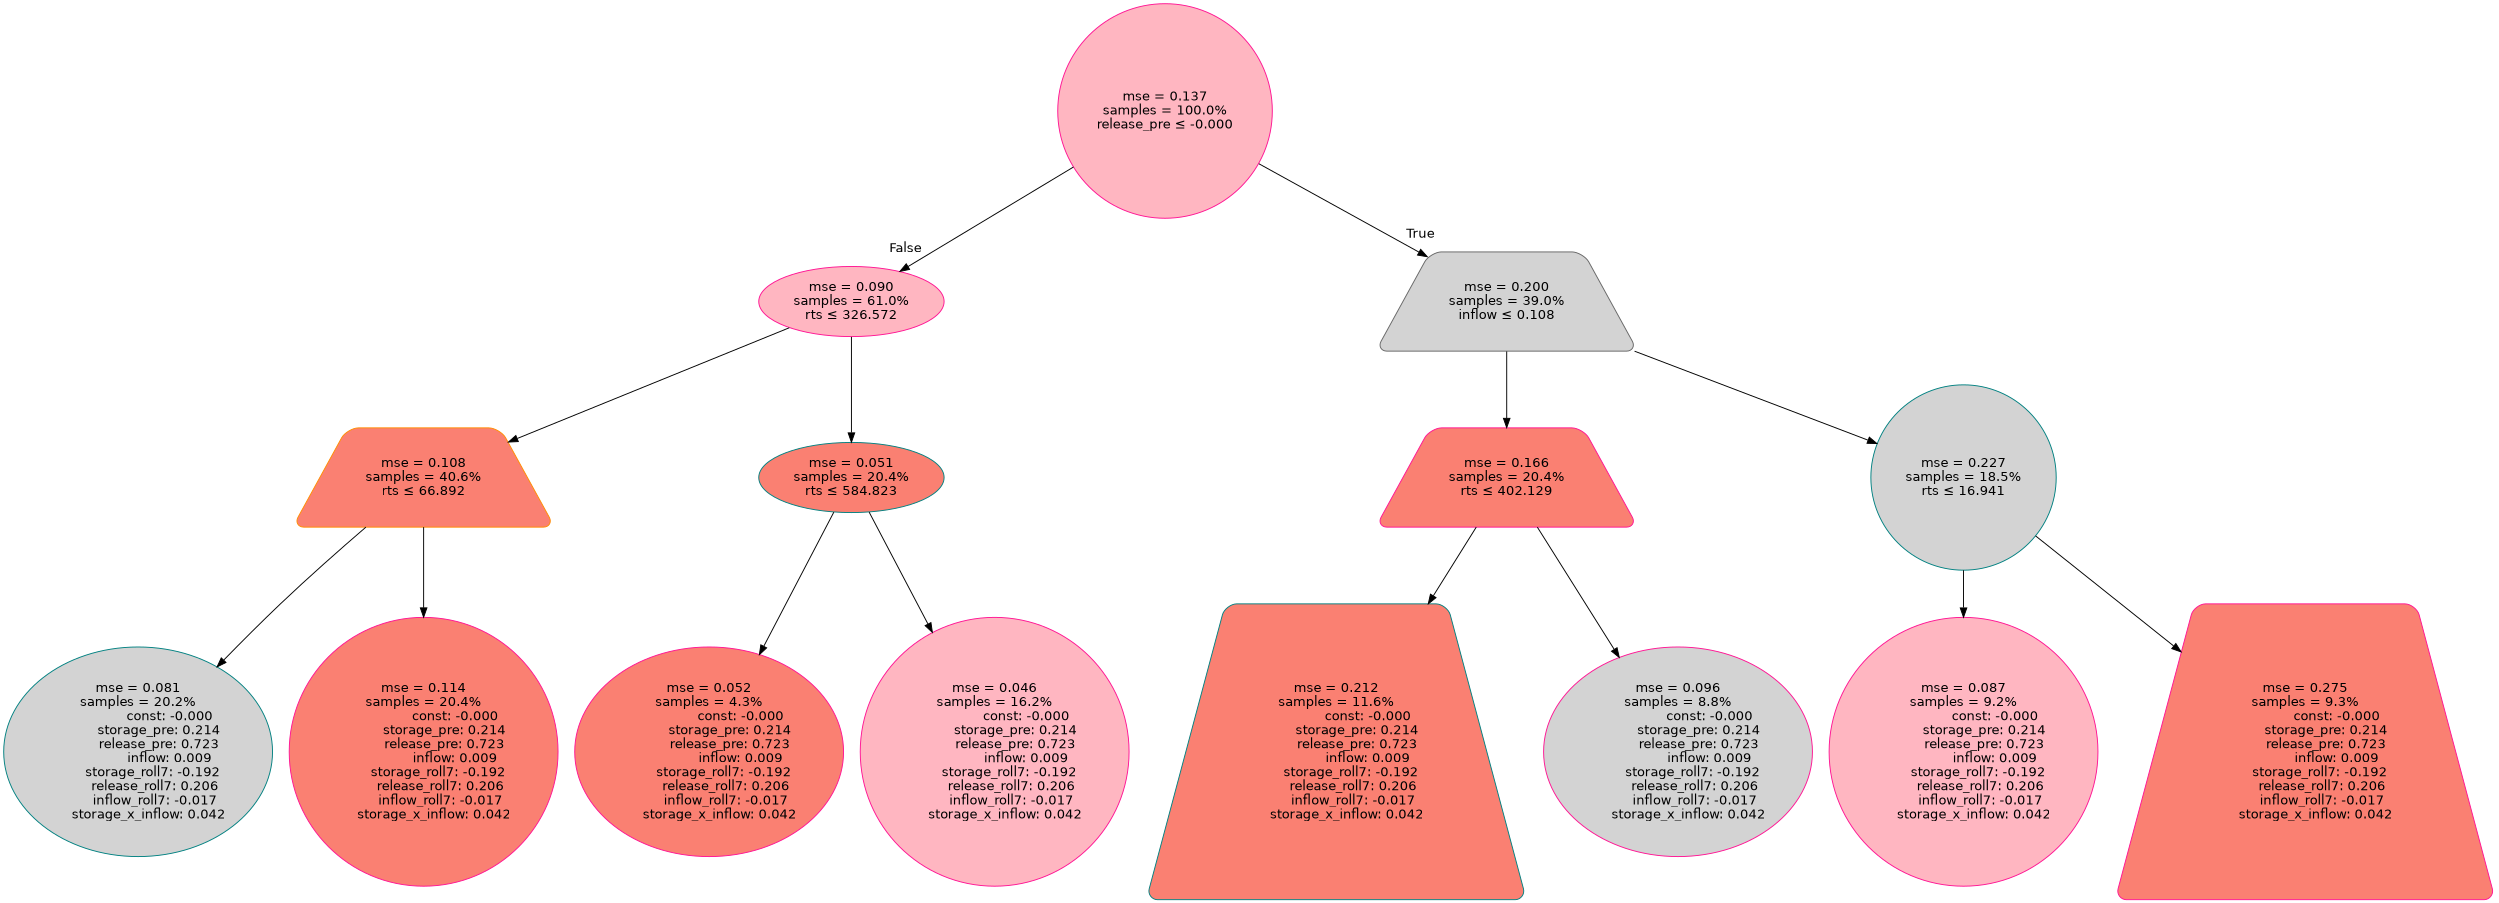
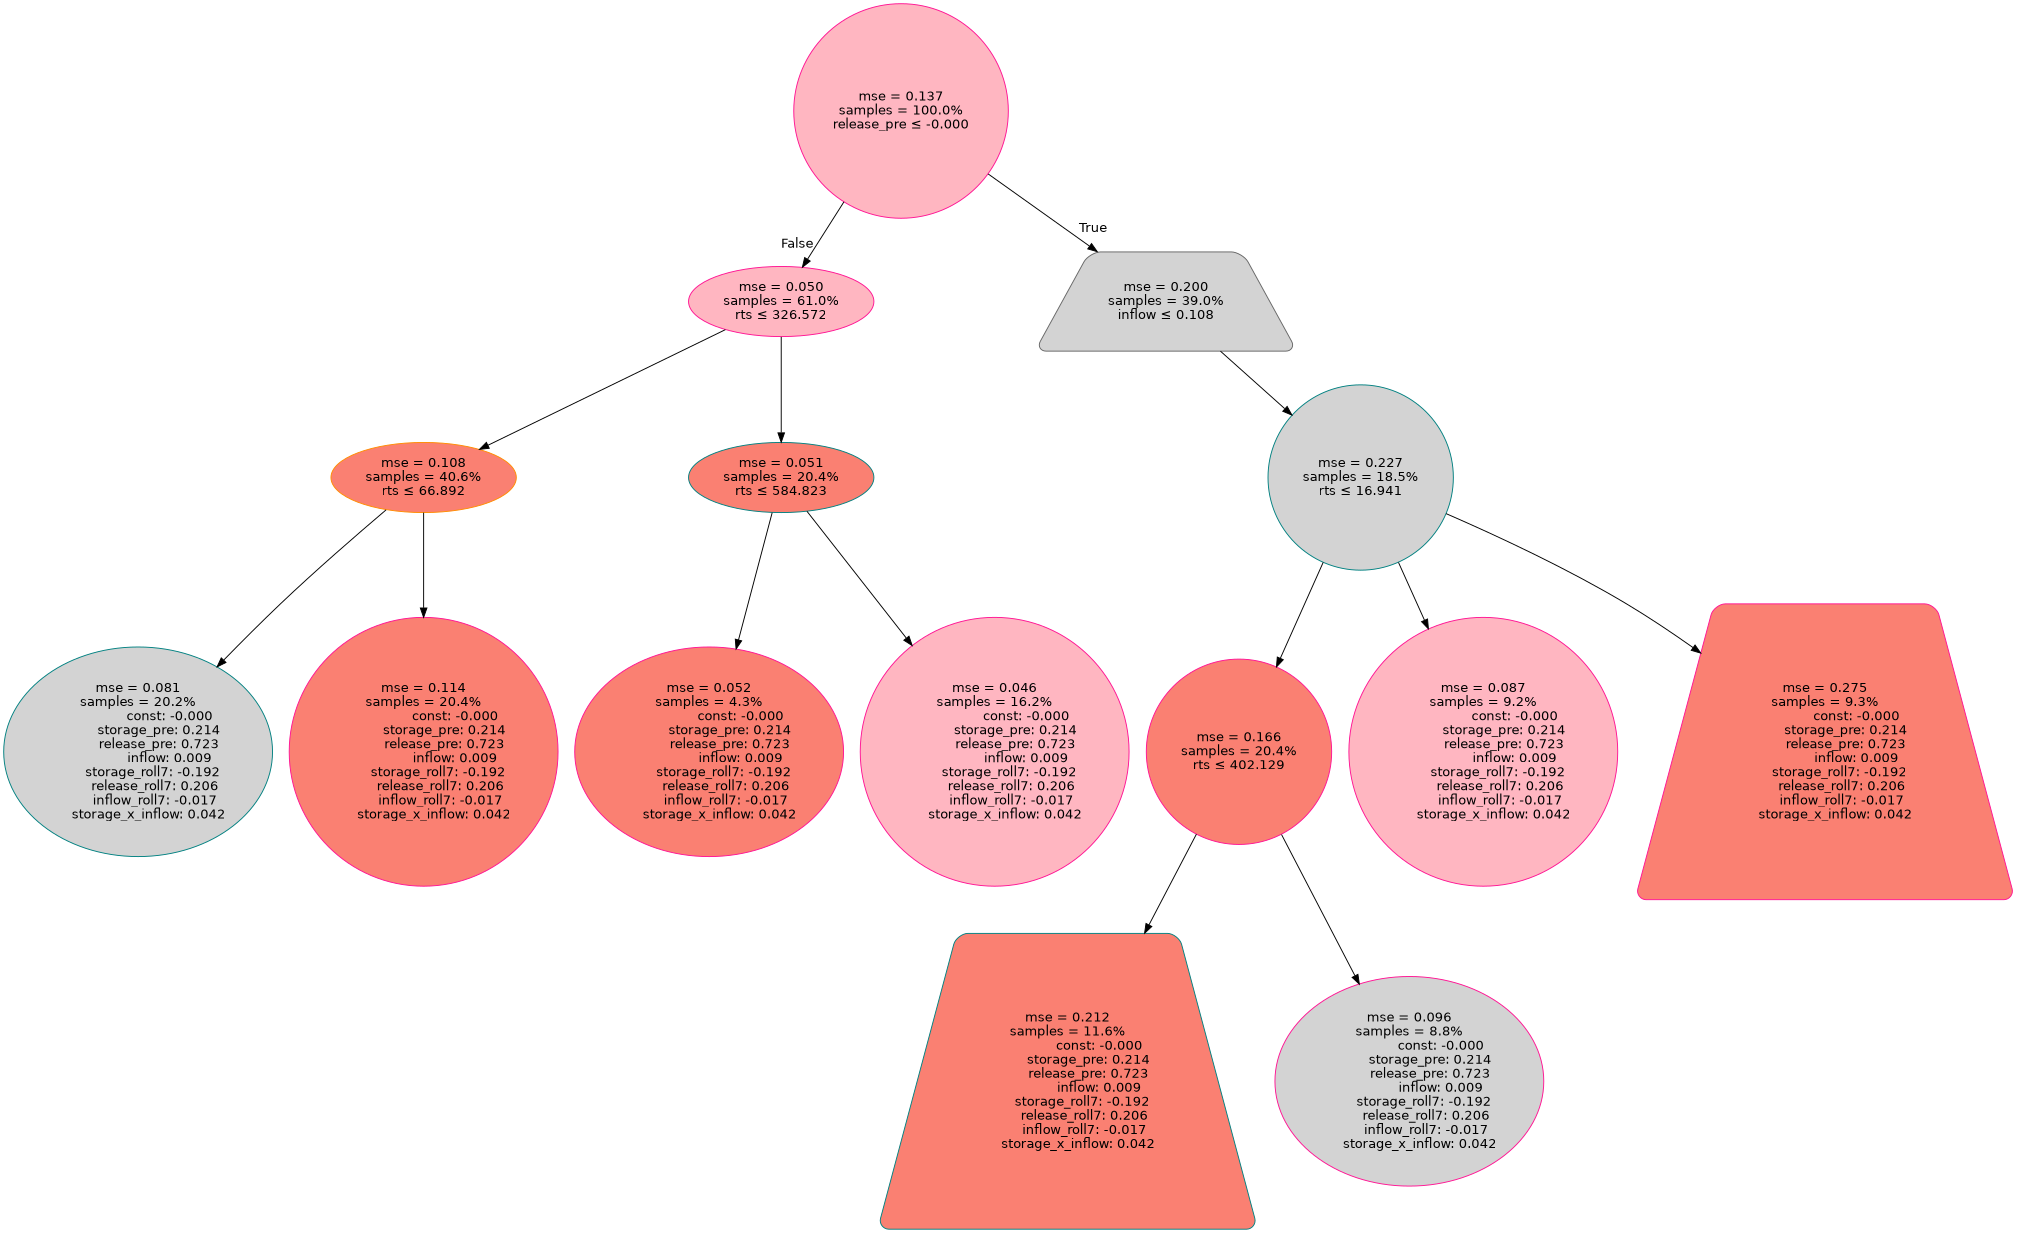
(851, 302) -> (781, 302)
(1507, 385) -> (1302, 610)
(424, 478) -> (424, 478)
(1507, 478) -> (1239, 752)
